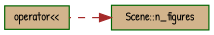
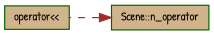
(160, 18) -> (160, 18)
